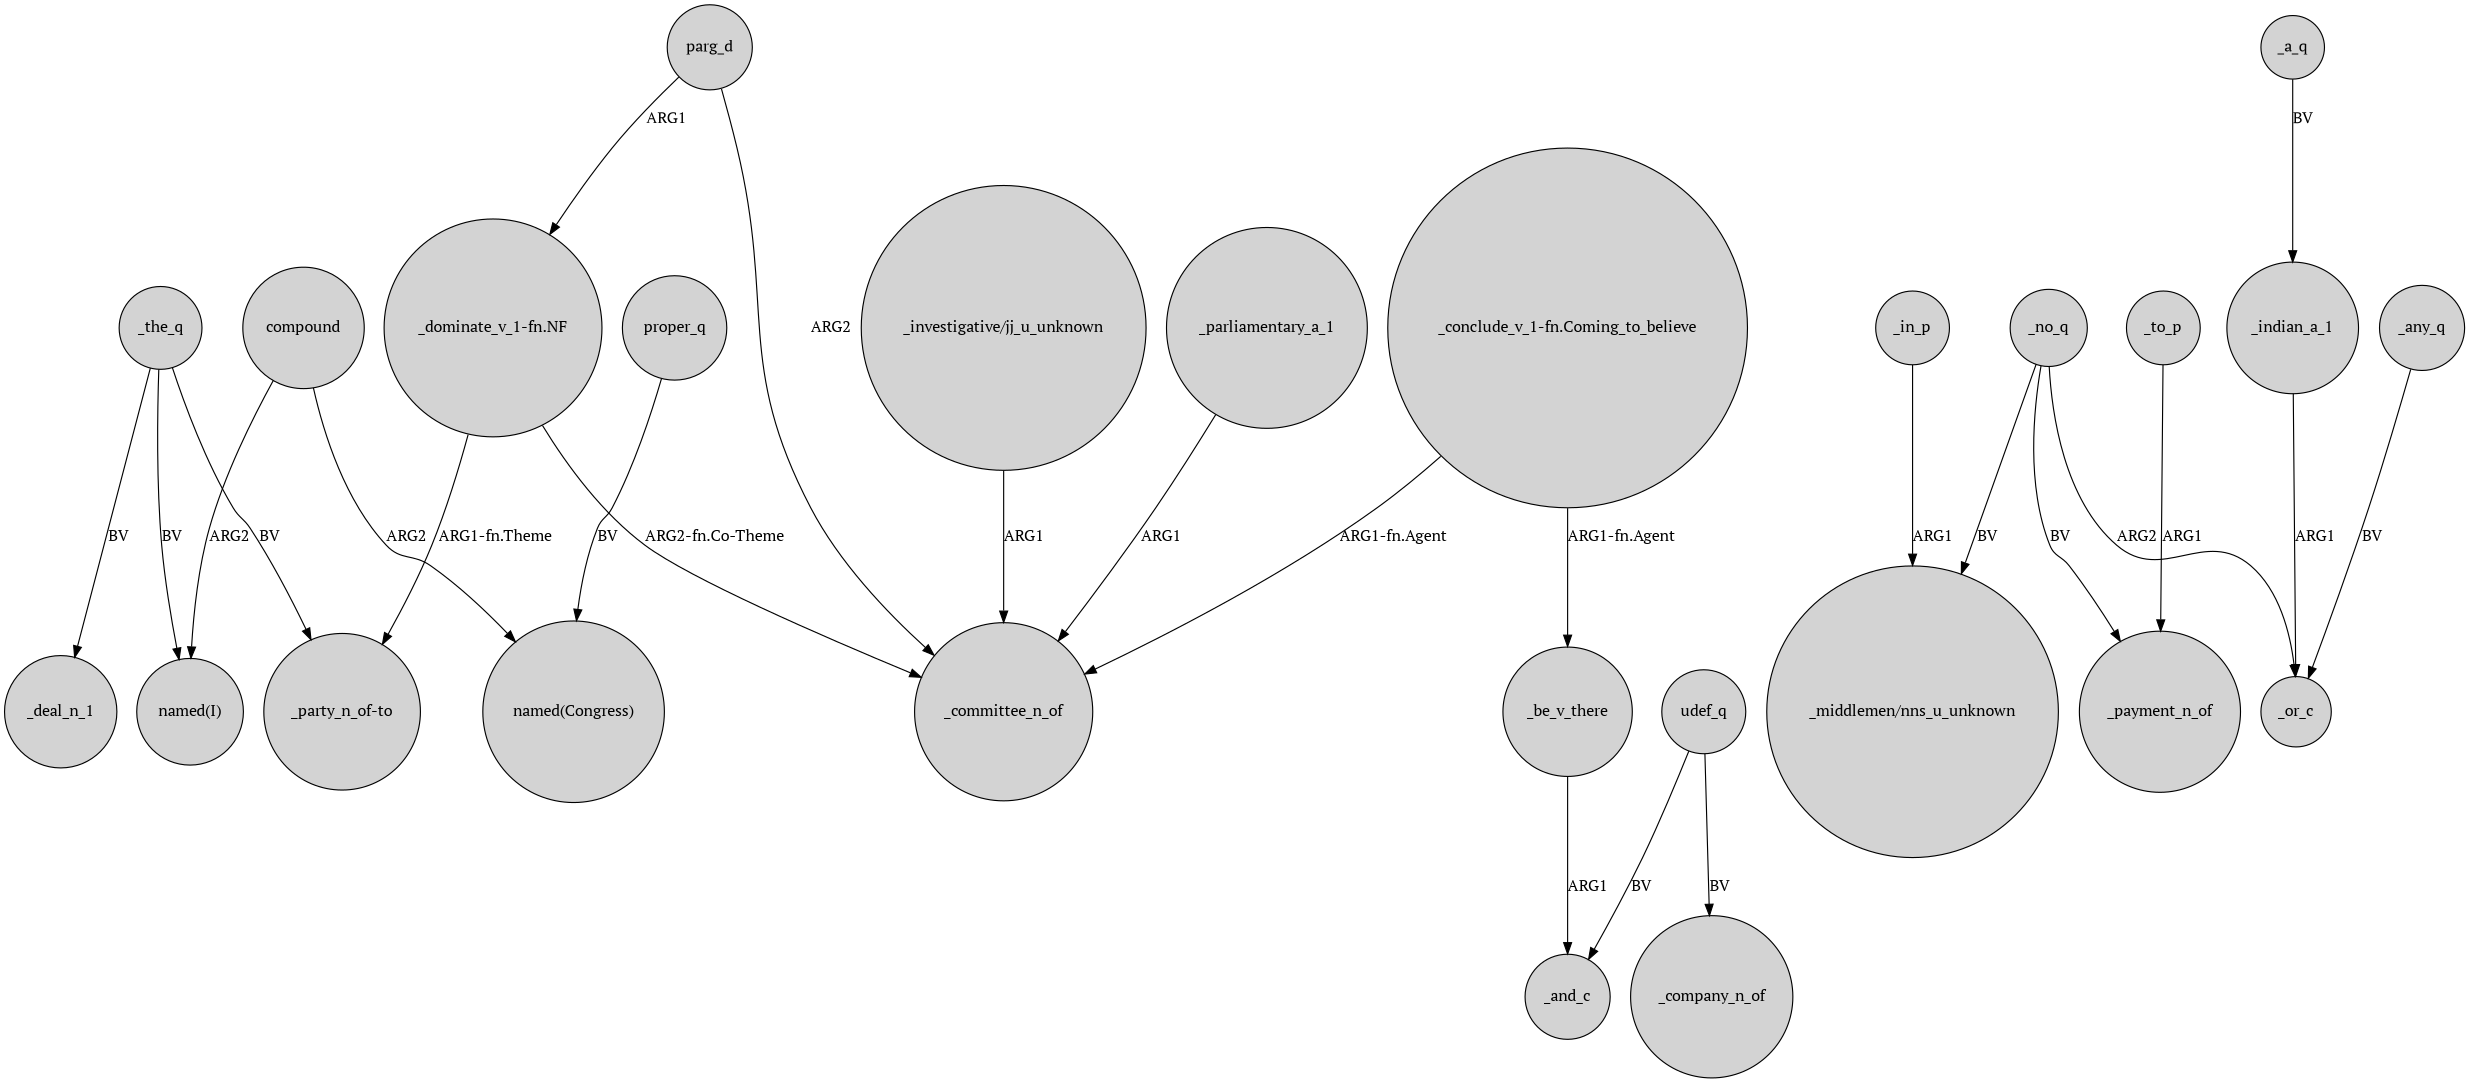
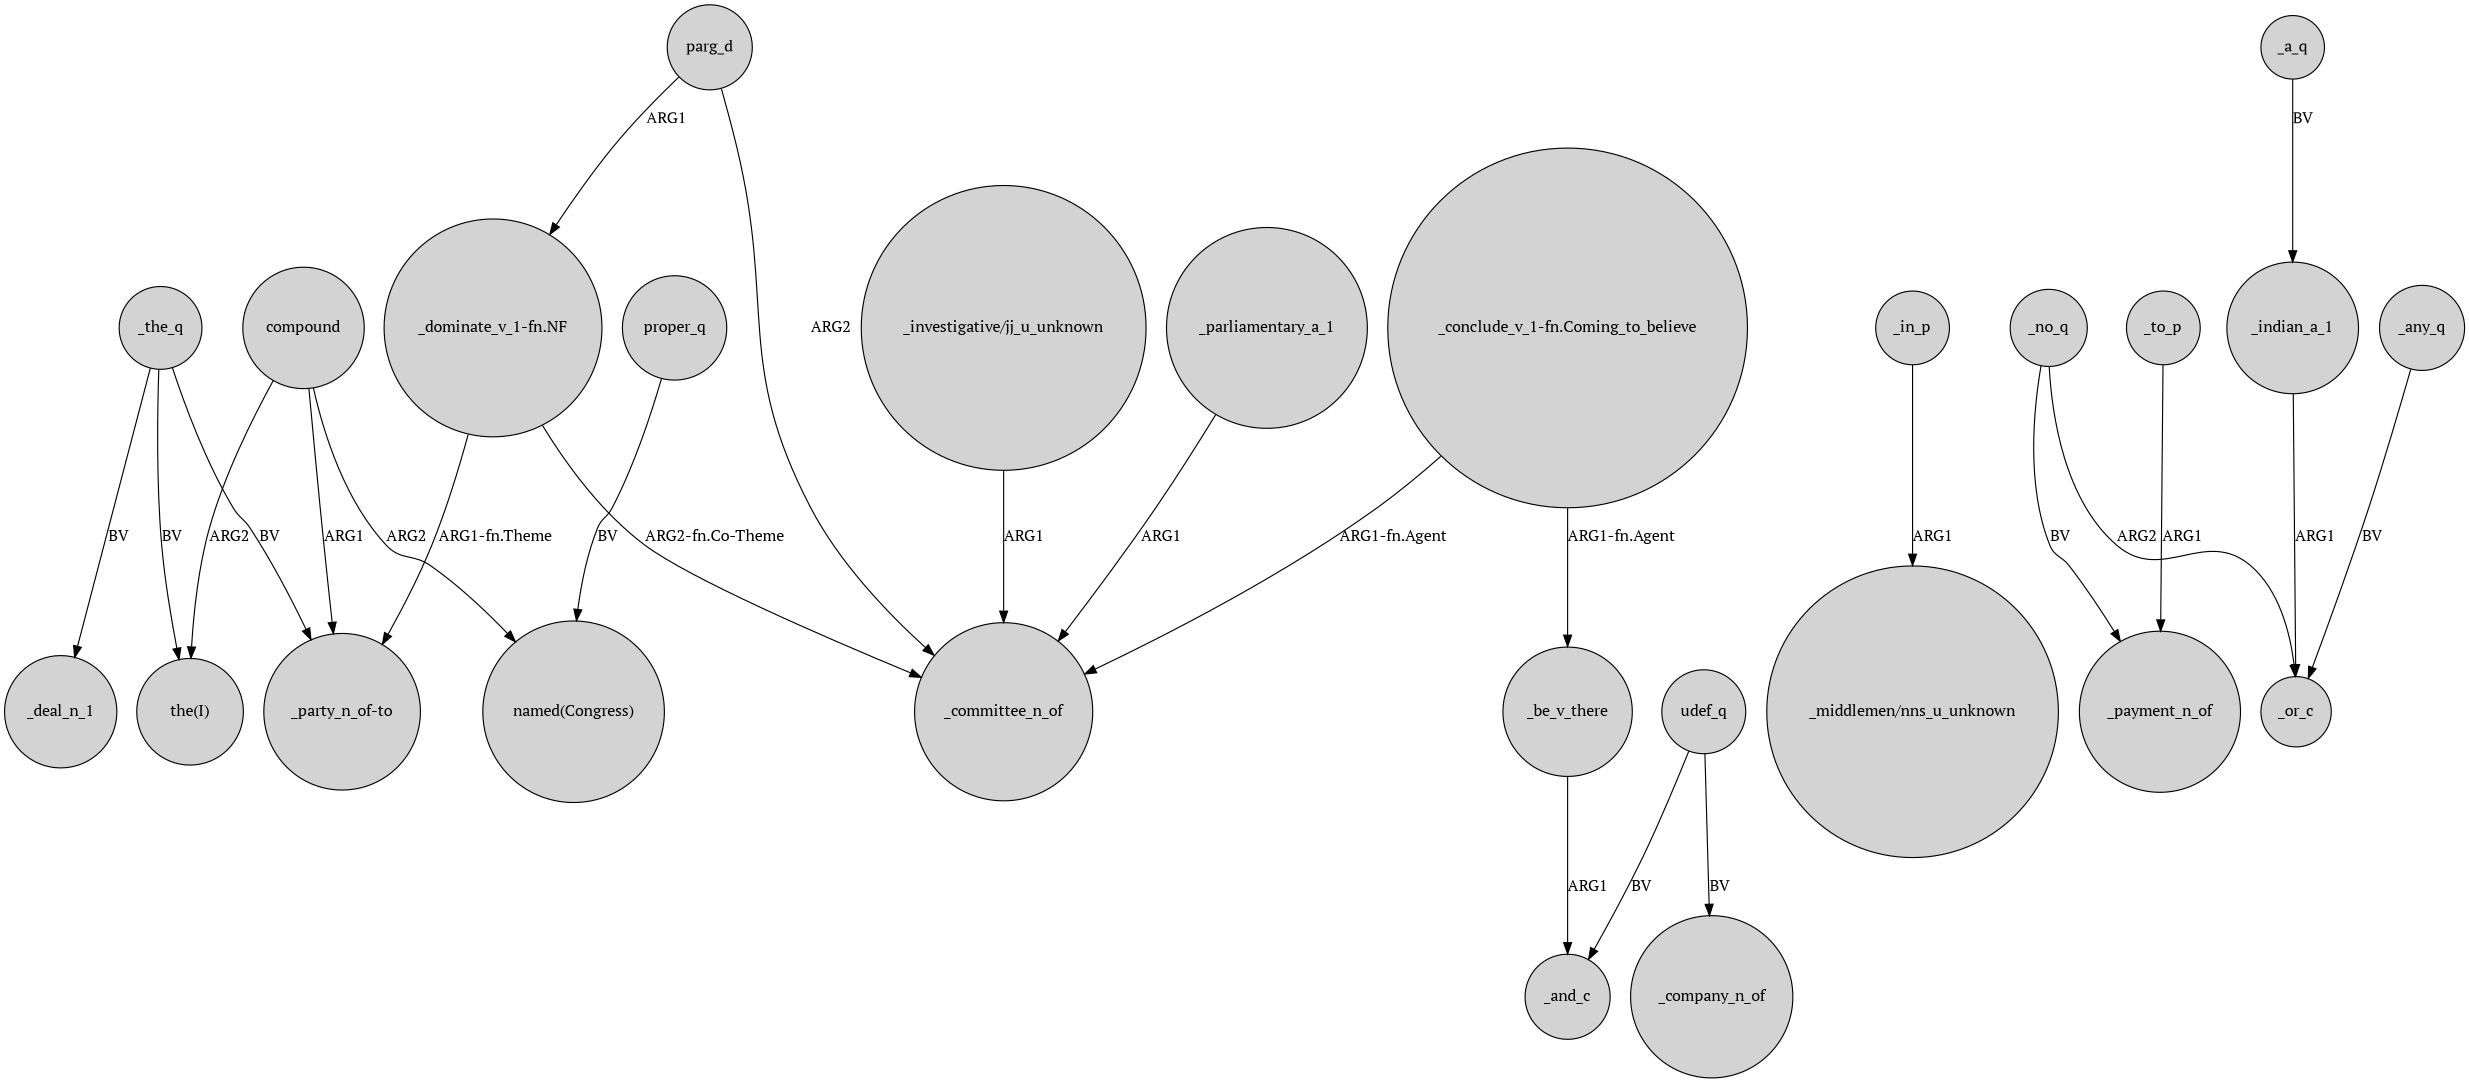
(2001, 463) -> none
none -> (320, 505)
(190, 712) -> (190, 712)
